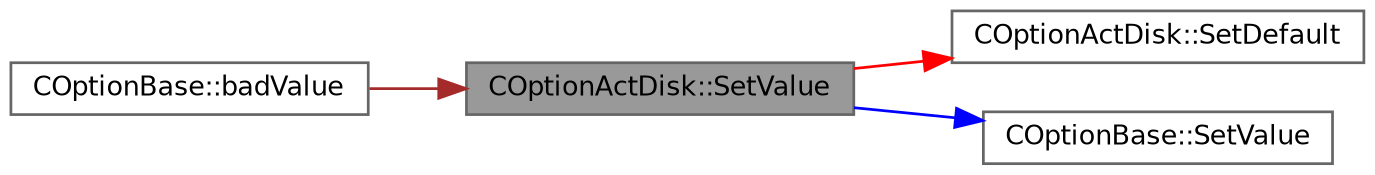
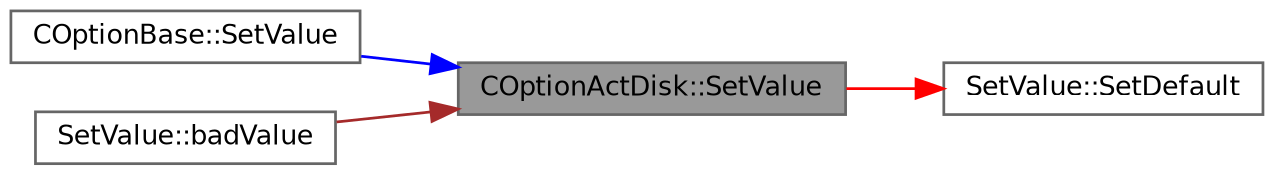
(1158, 37) -> (1103, 89)
(190, 89) -> (185, 138)
(904, 113) -> (396, 60)
